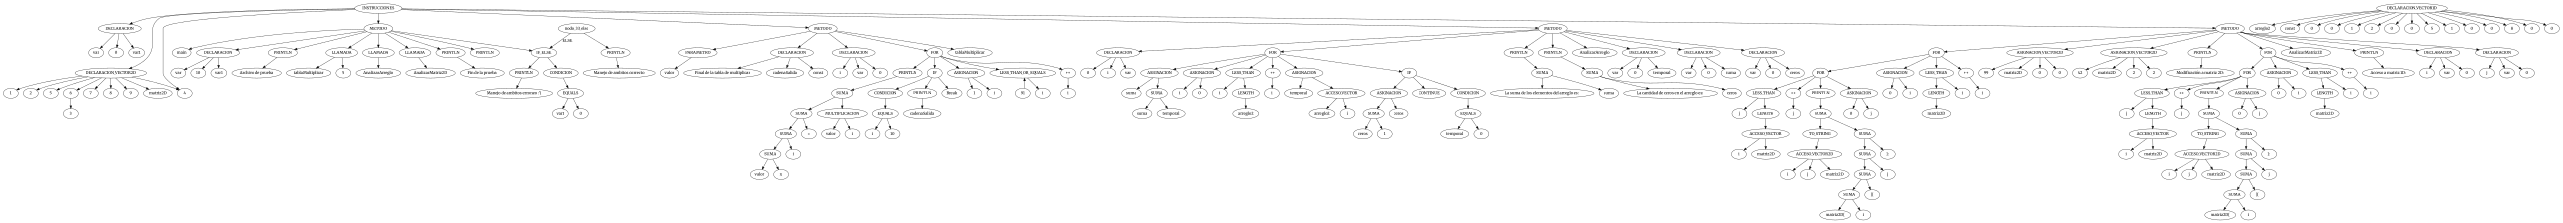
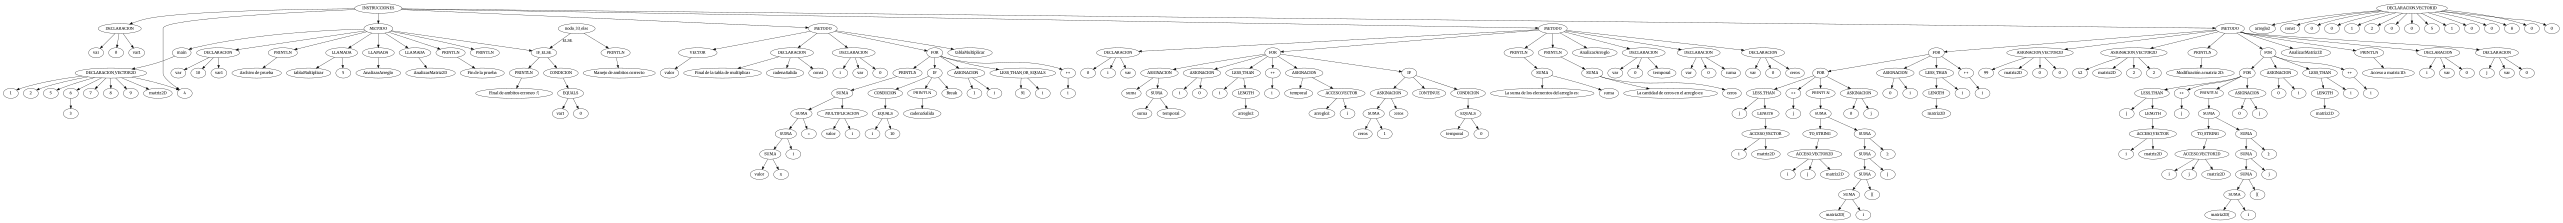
(226, 12) -> (155, 63)
(698, 53) -> (698, 53)
(1025, 85) -> (1021, 82)
(514, 93) -> (514, 93)
